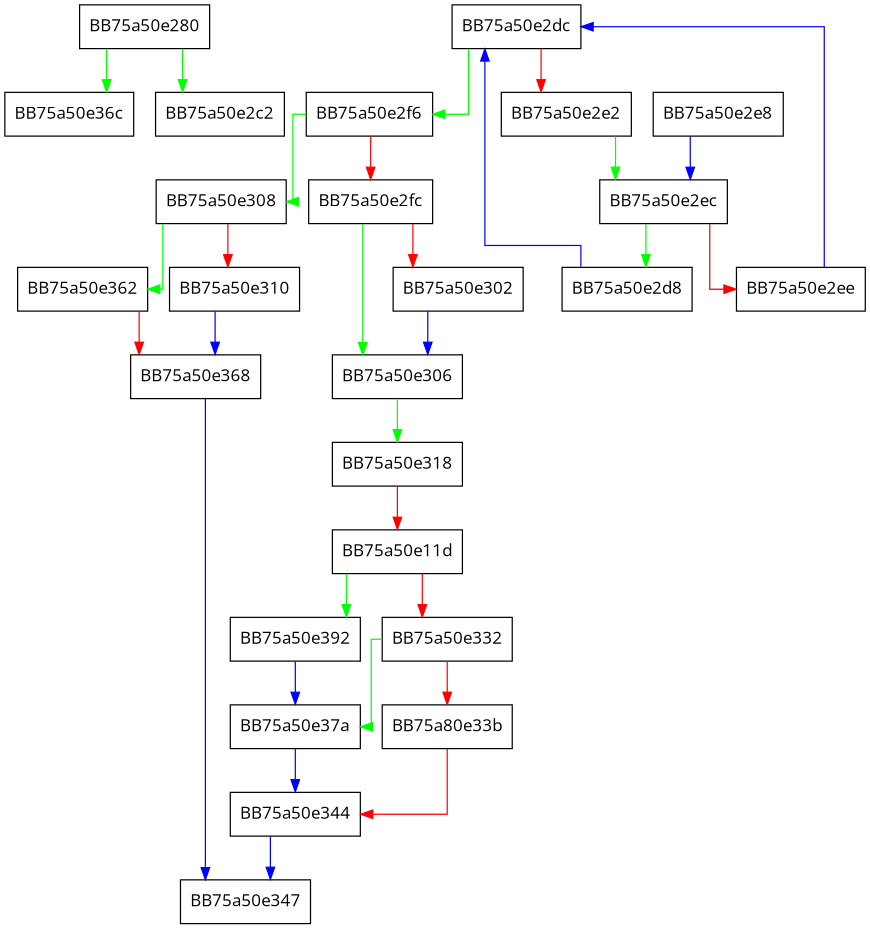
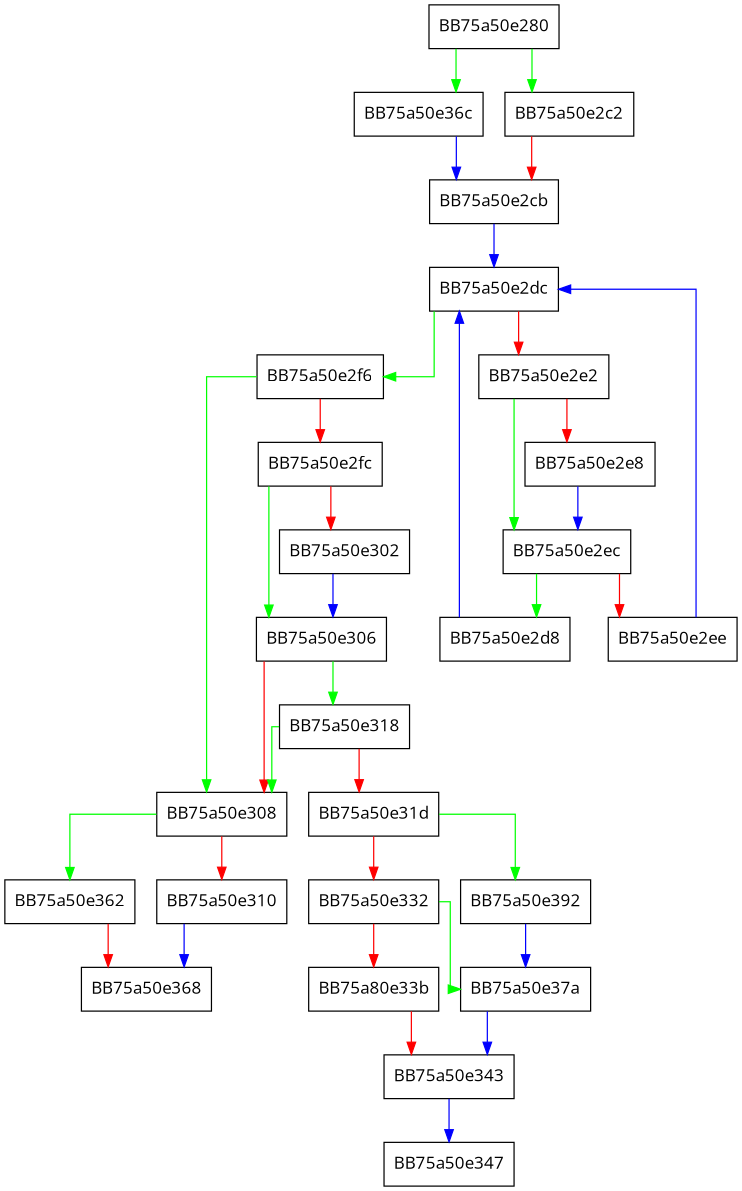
none -> (494, 202)
none -> (567, 414)
(397, 552) -> (374, 814)
(205, 633) -> none
none -> (264, 721)
none -> (272, 750)
(295, 814) -> (449, 1077)
